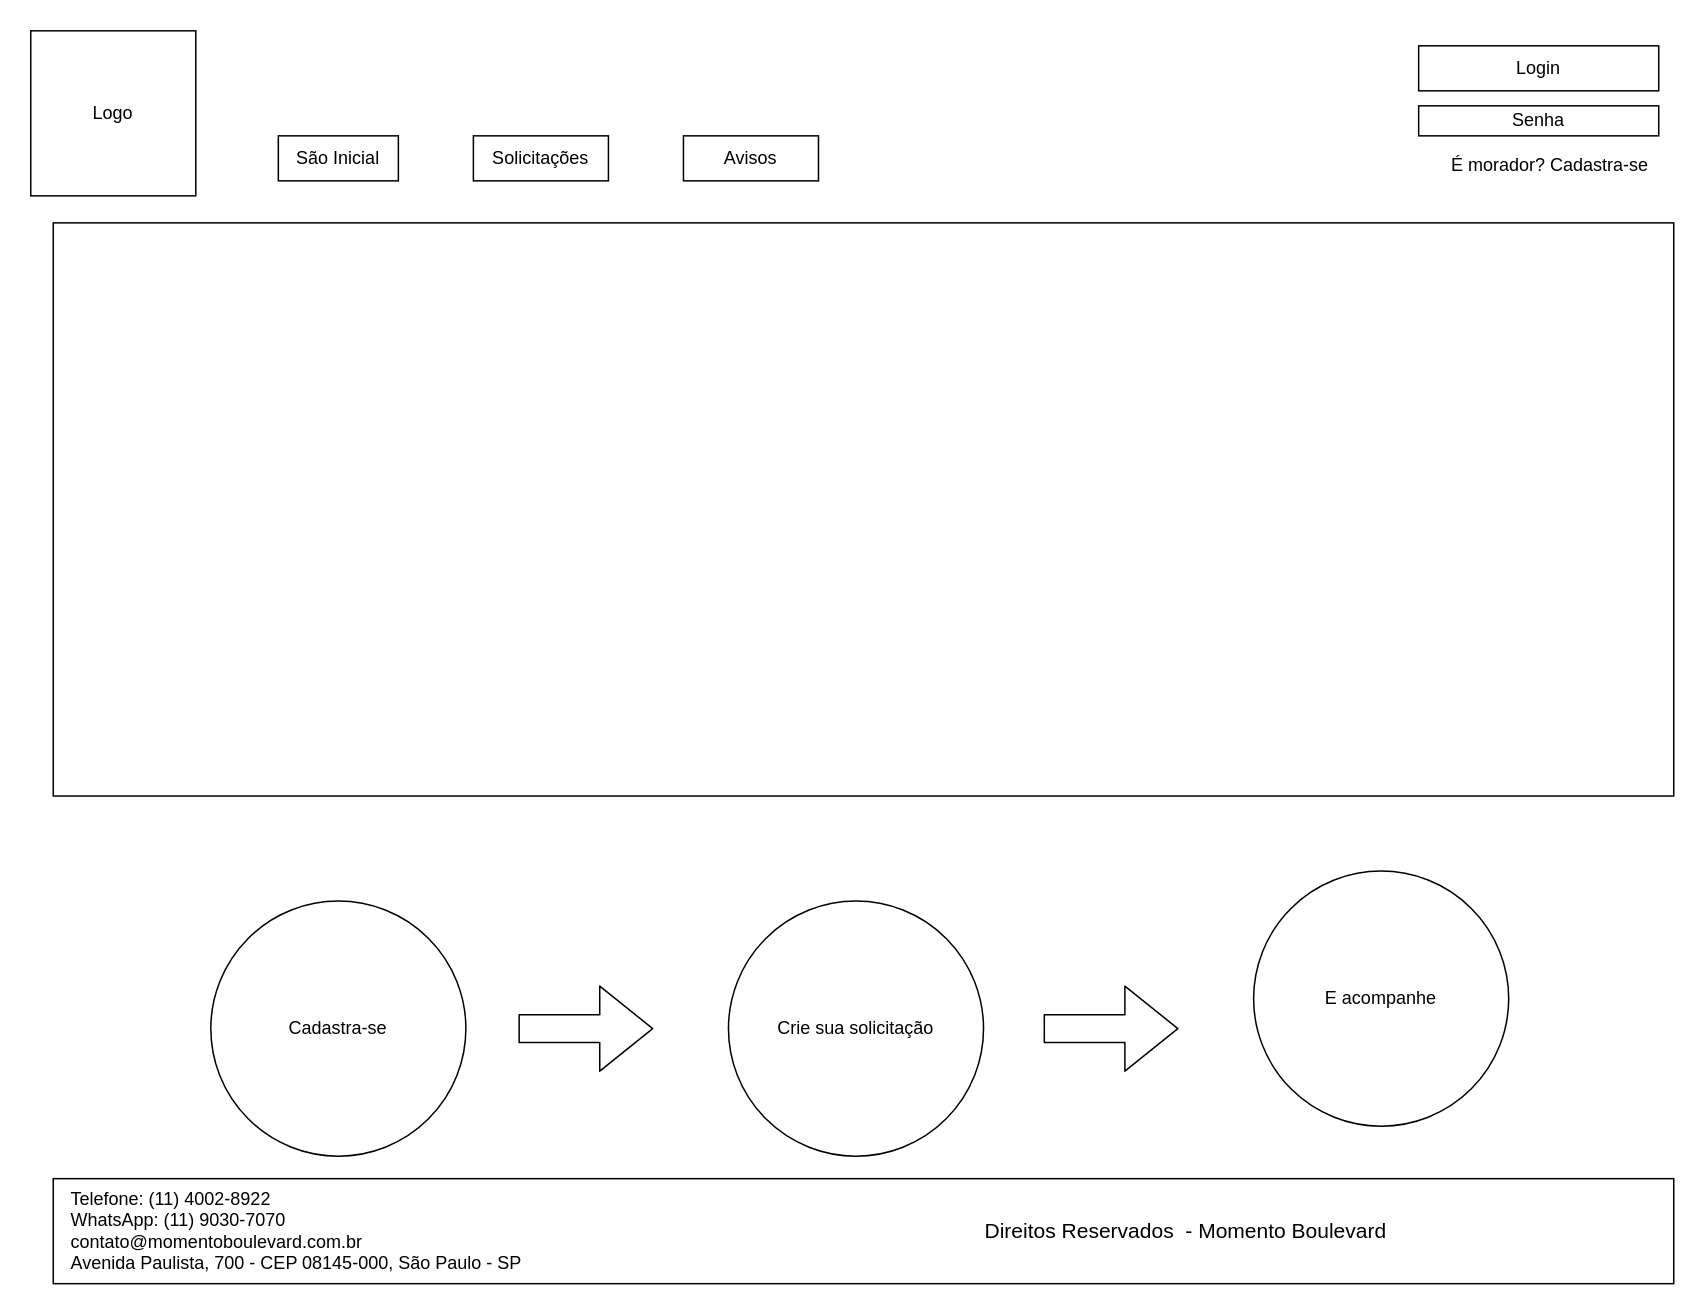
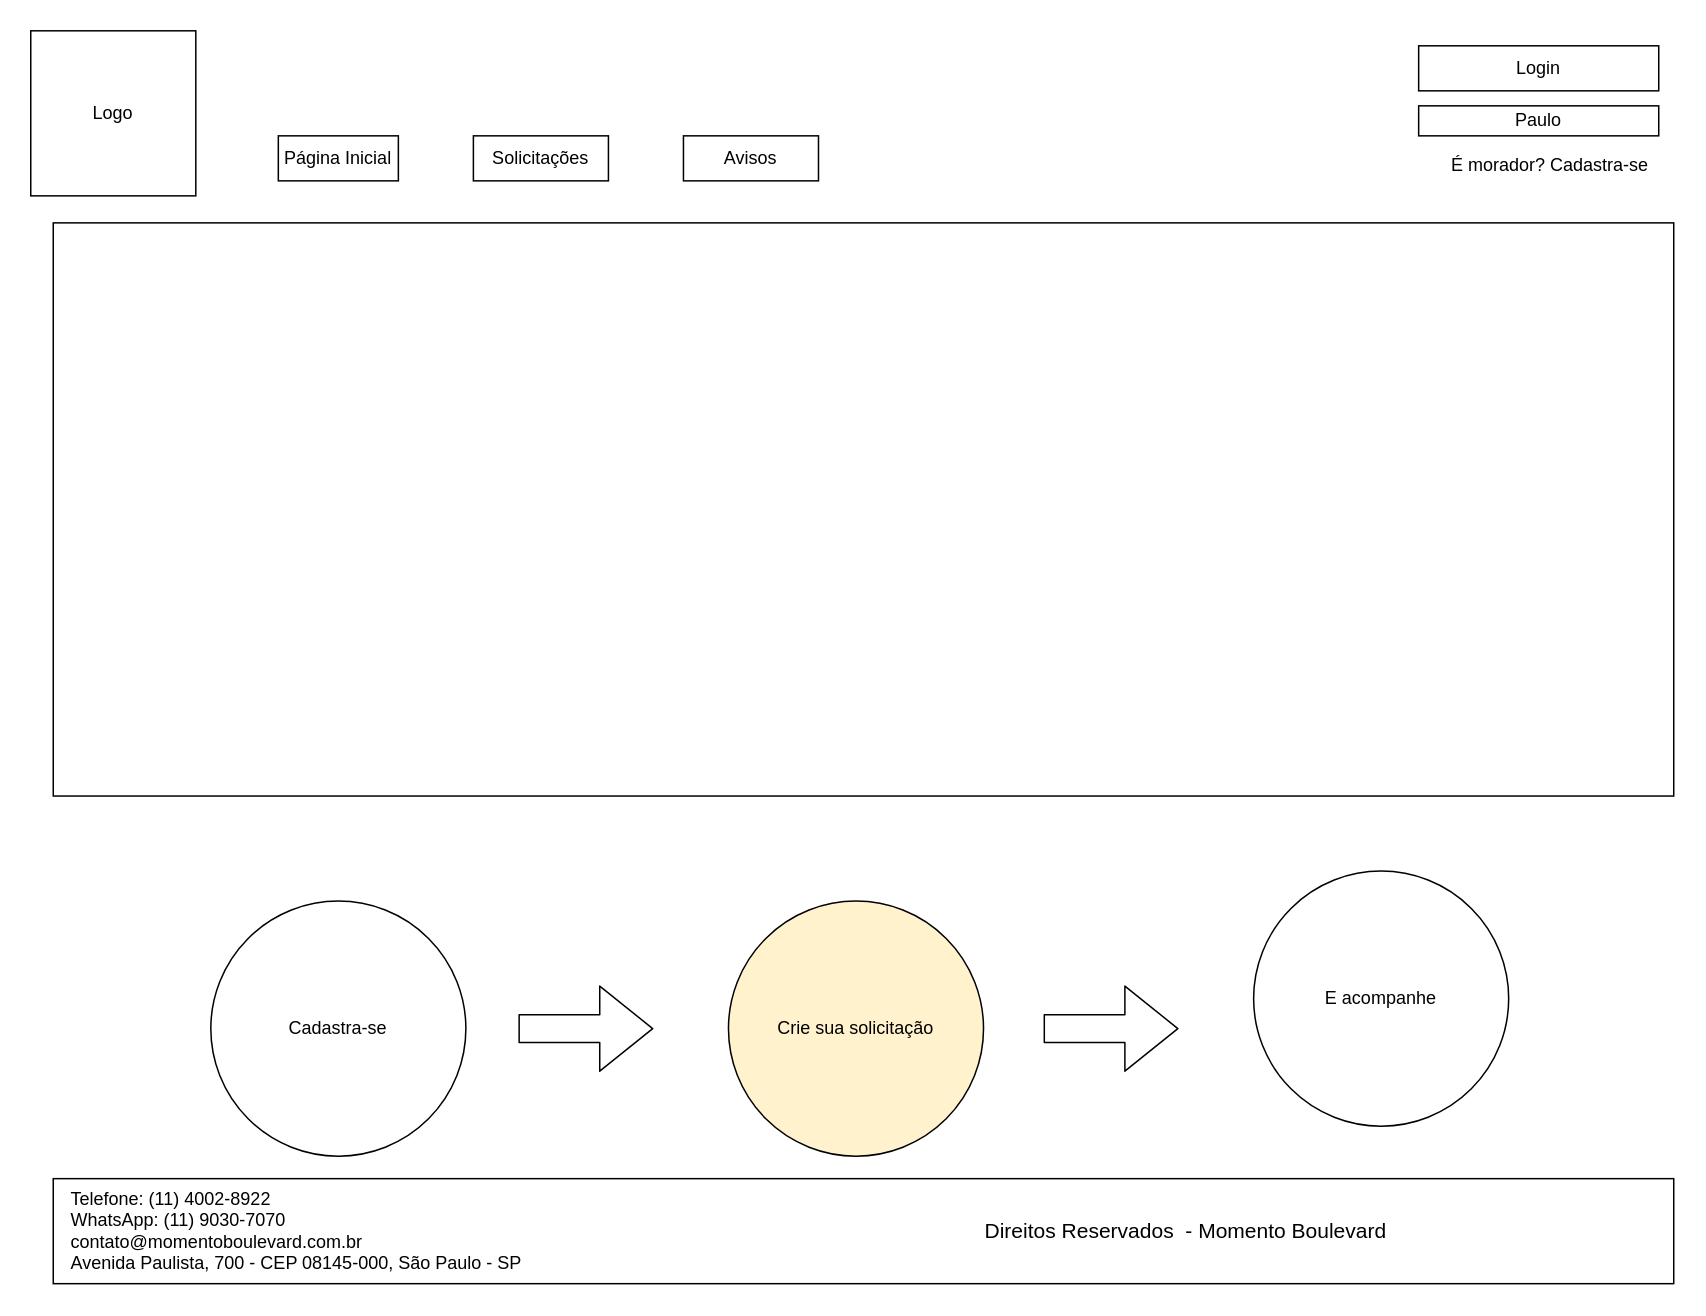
(1538, 121) -> (1538, 121)
(338, 158) -> (338, 158)
(856, 1028) -> (856, 1028)
